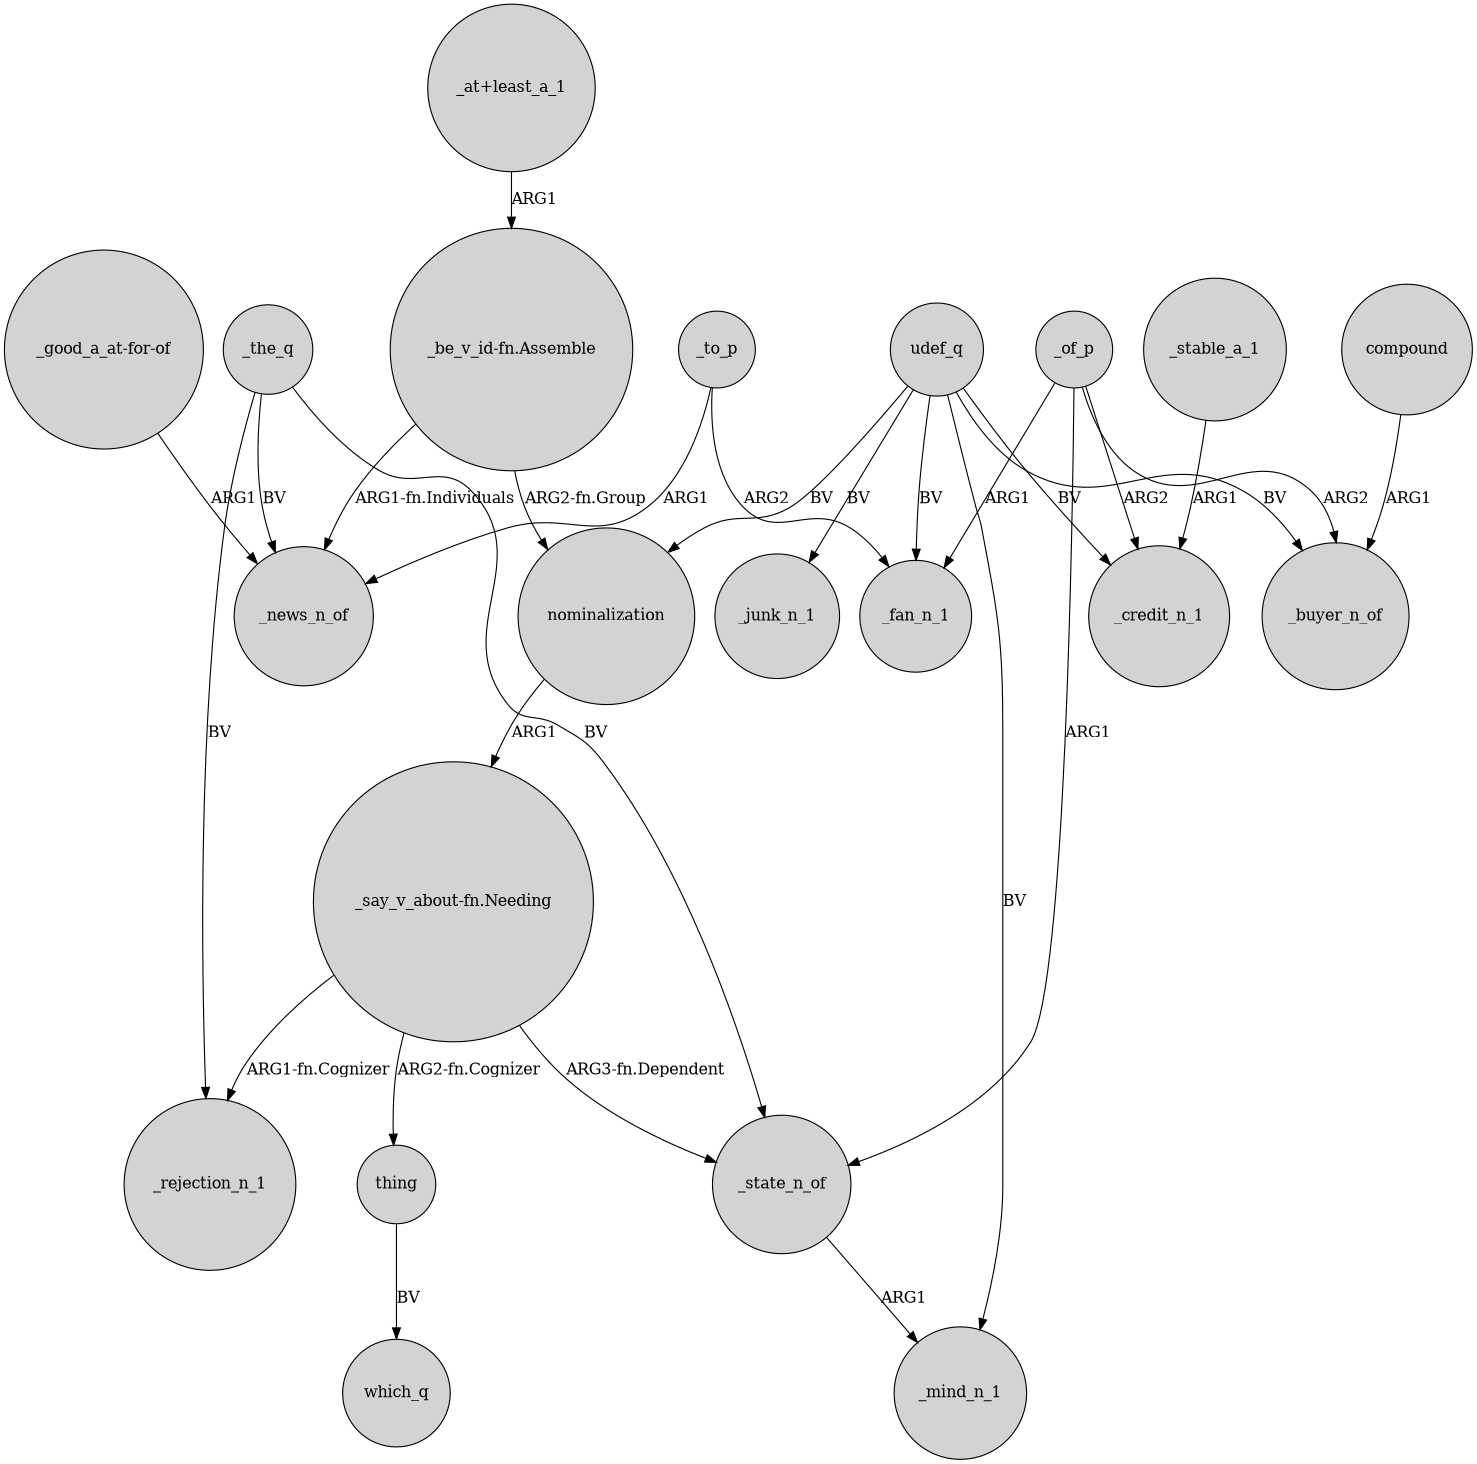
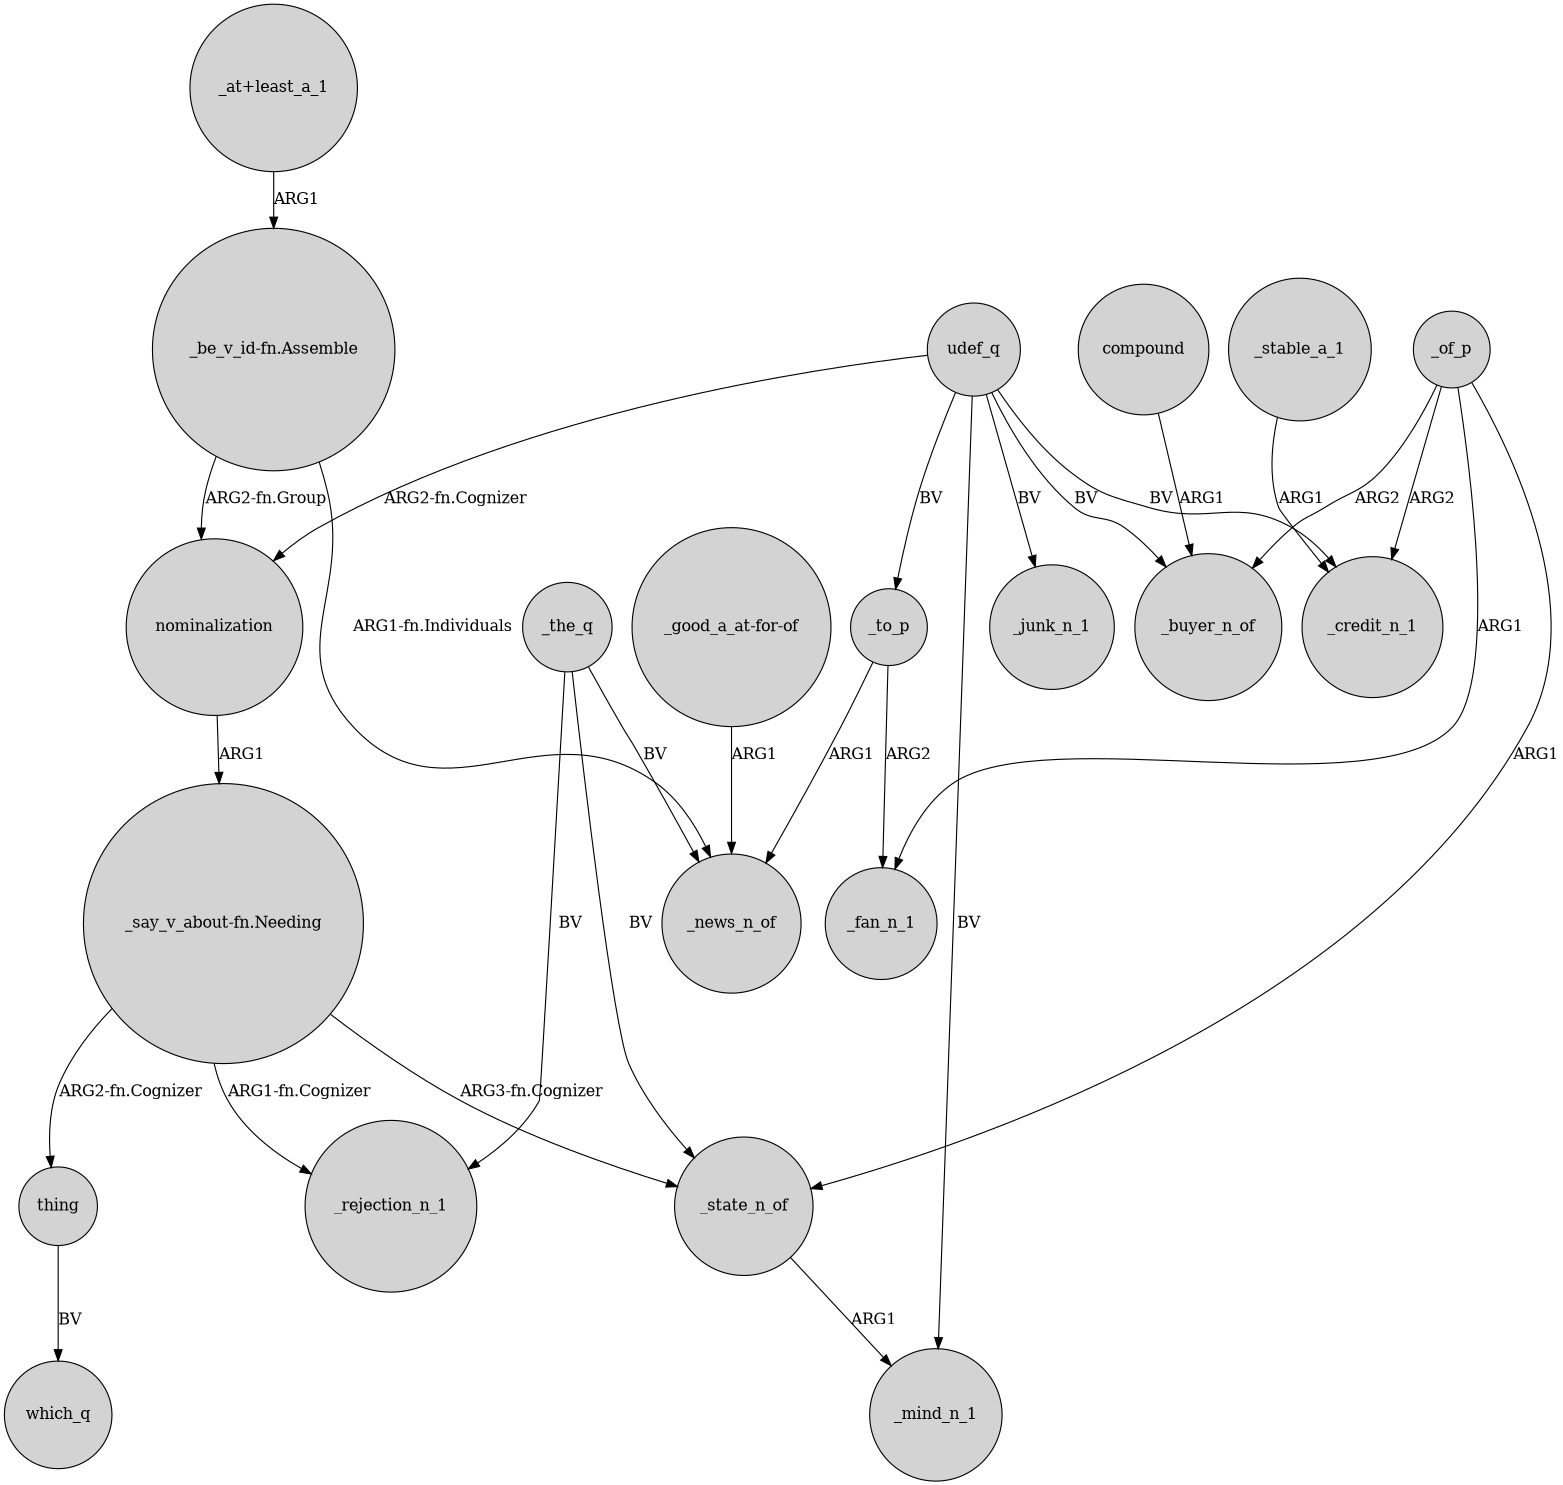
(921, 472) -> (921, 484)
(821, 499) -> (456, 499)
(645, 1070) -> (532, 1092)
